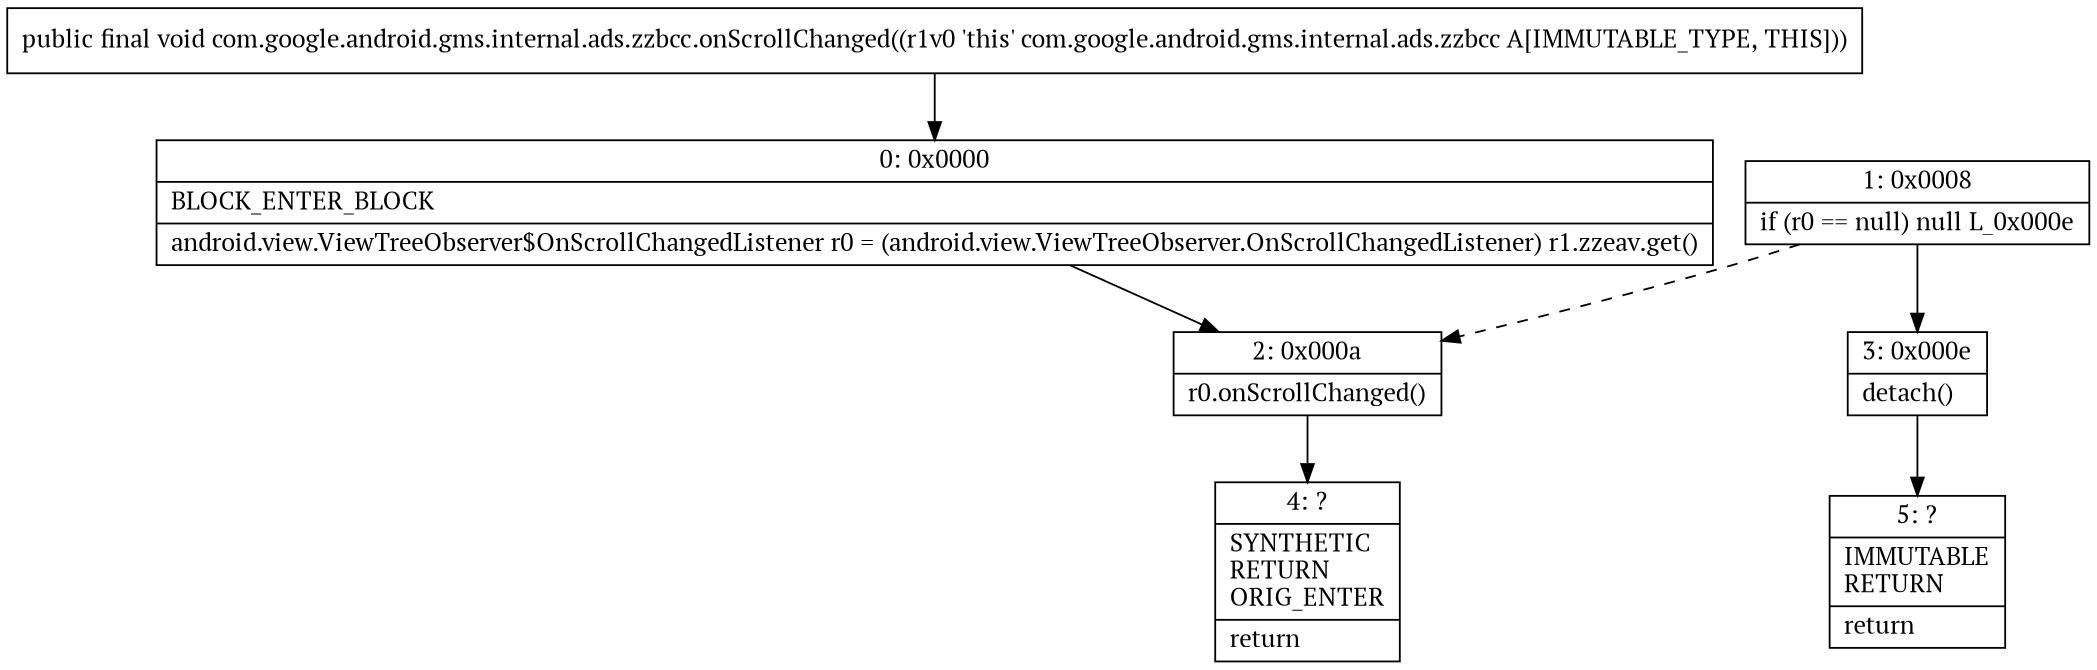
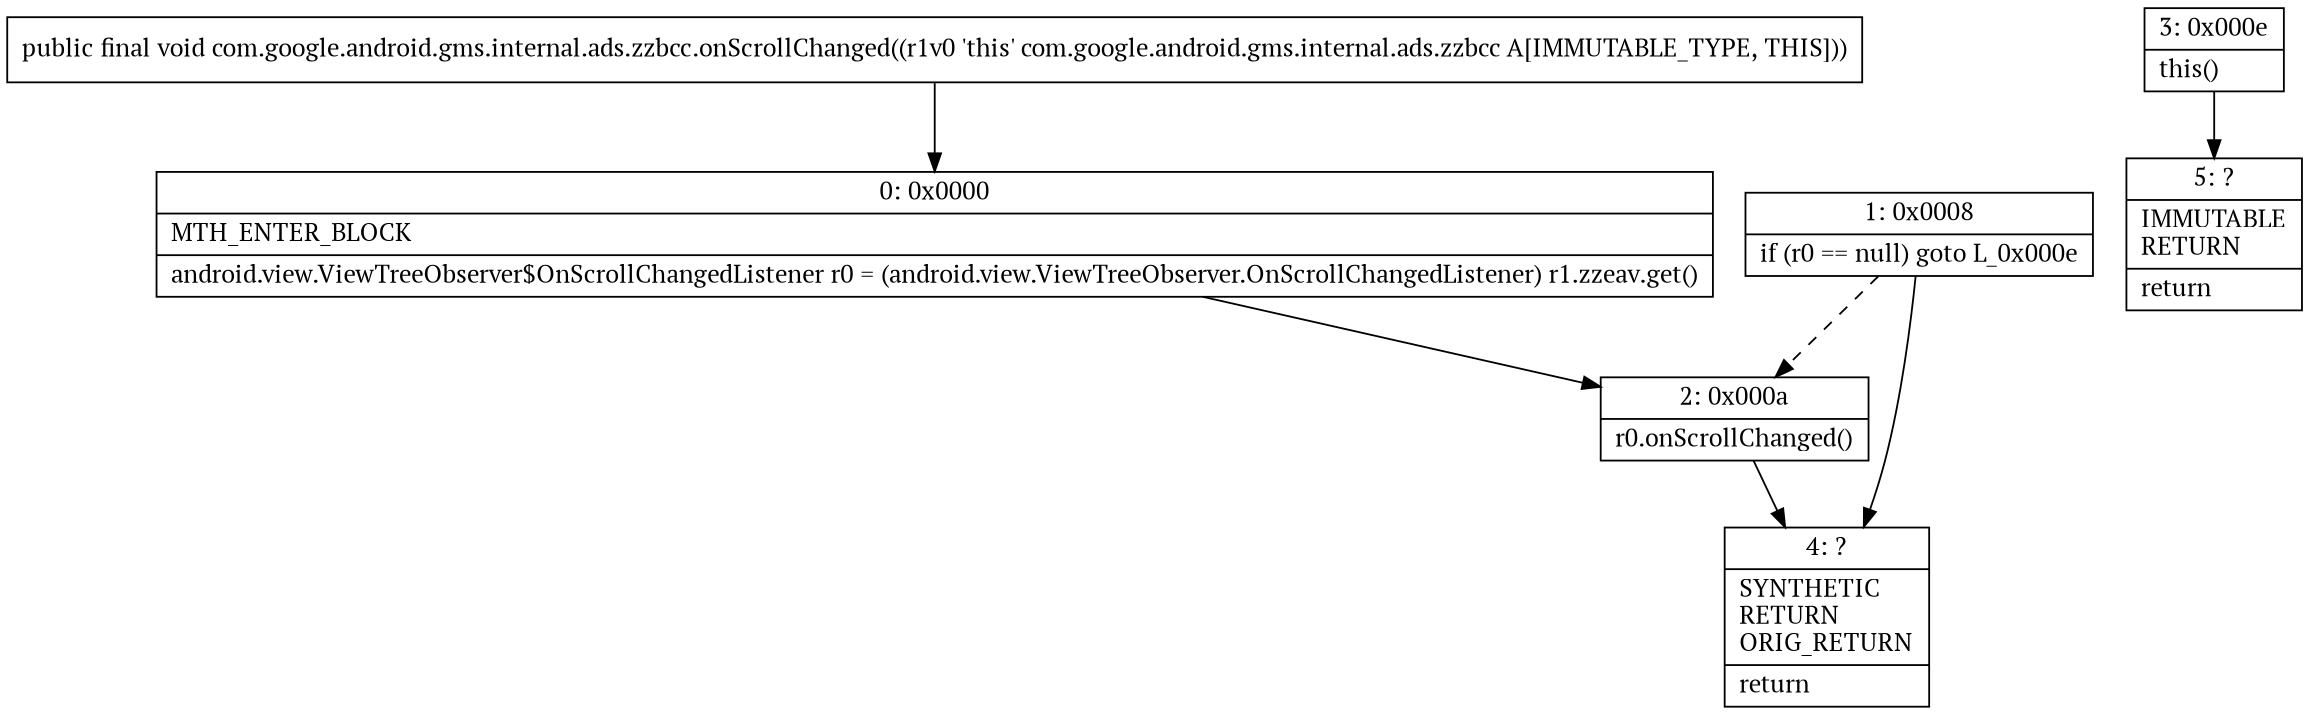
(303, 202) -> (291, 233)
(1917, 223) -> (1919, 254)
(1917, 279) -> (1899, 394)
(1908, 394) -> (2190, 70)
(1308, 598) -> (1827, 643)
